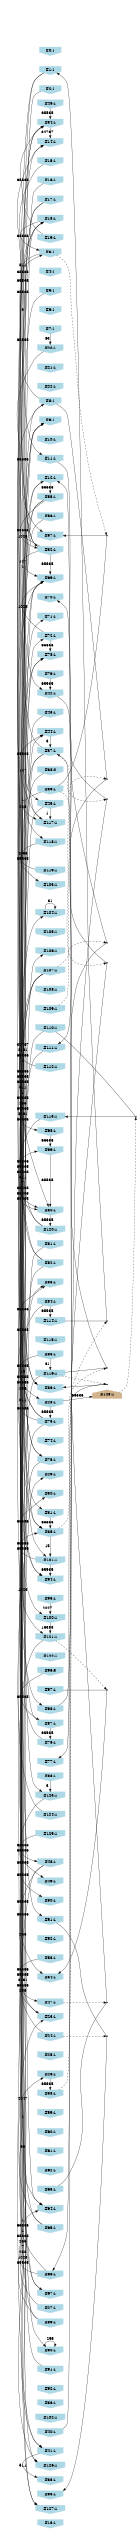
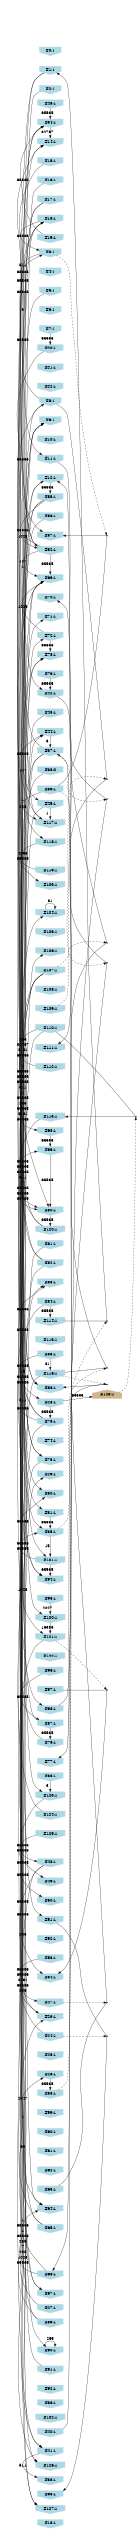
(47, 339) -> (47, 339)
(25, 808) -> (25, 789)
(23, 1331) -> (23, 1319)
(50, 1671) -> (50, 1671)
